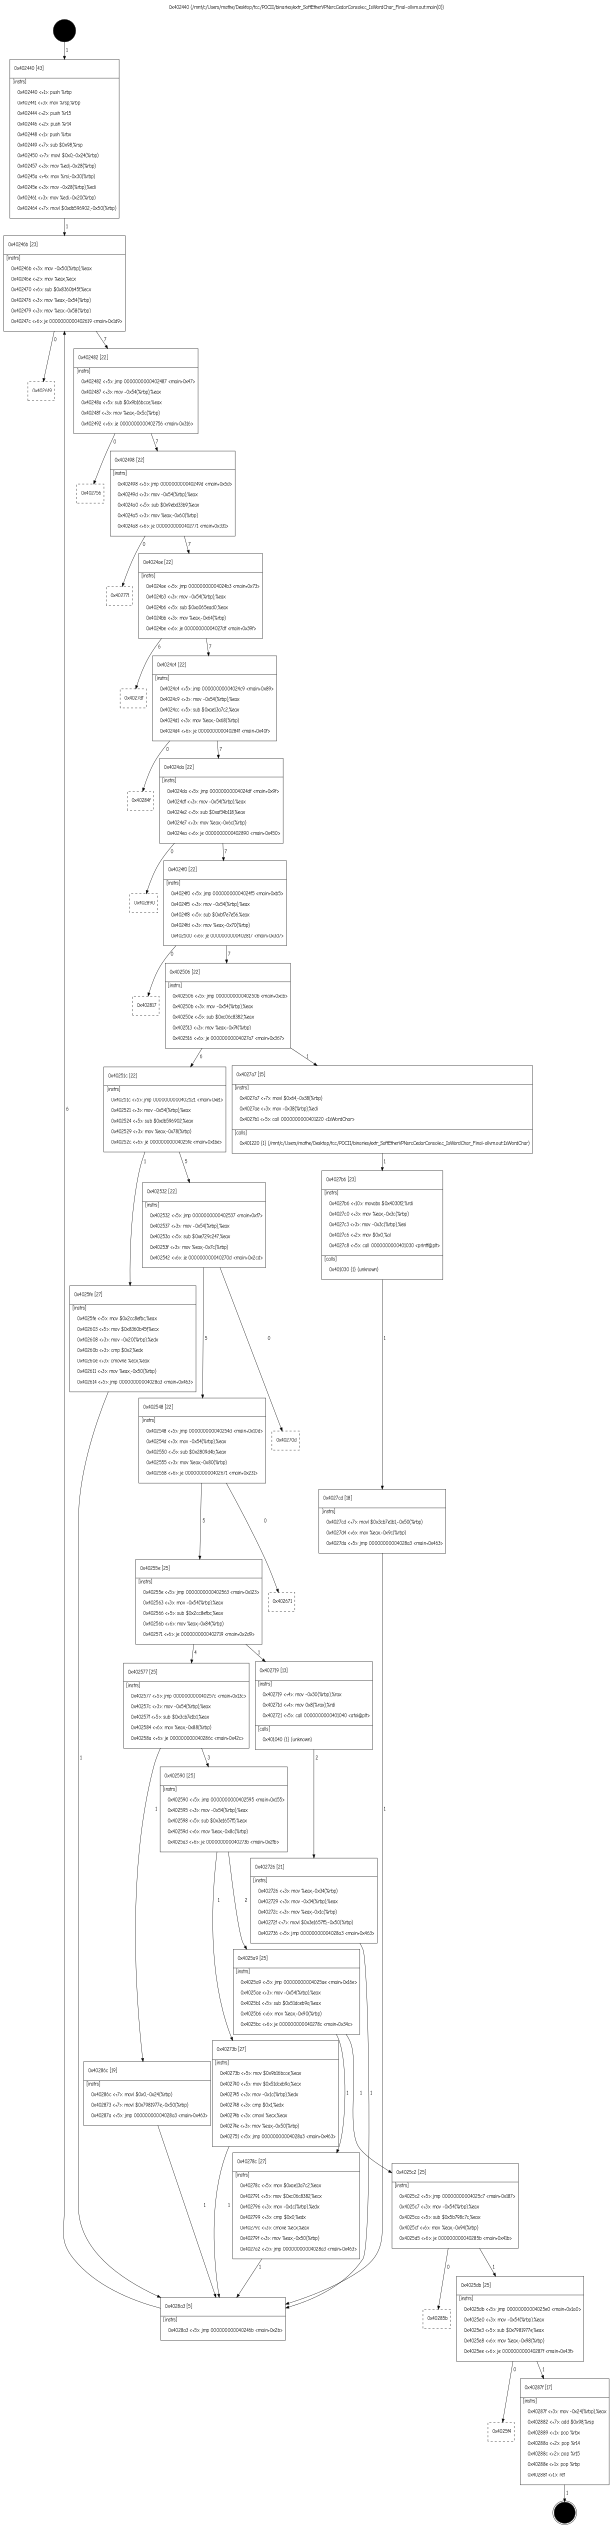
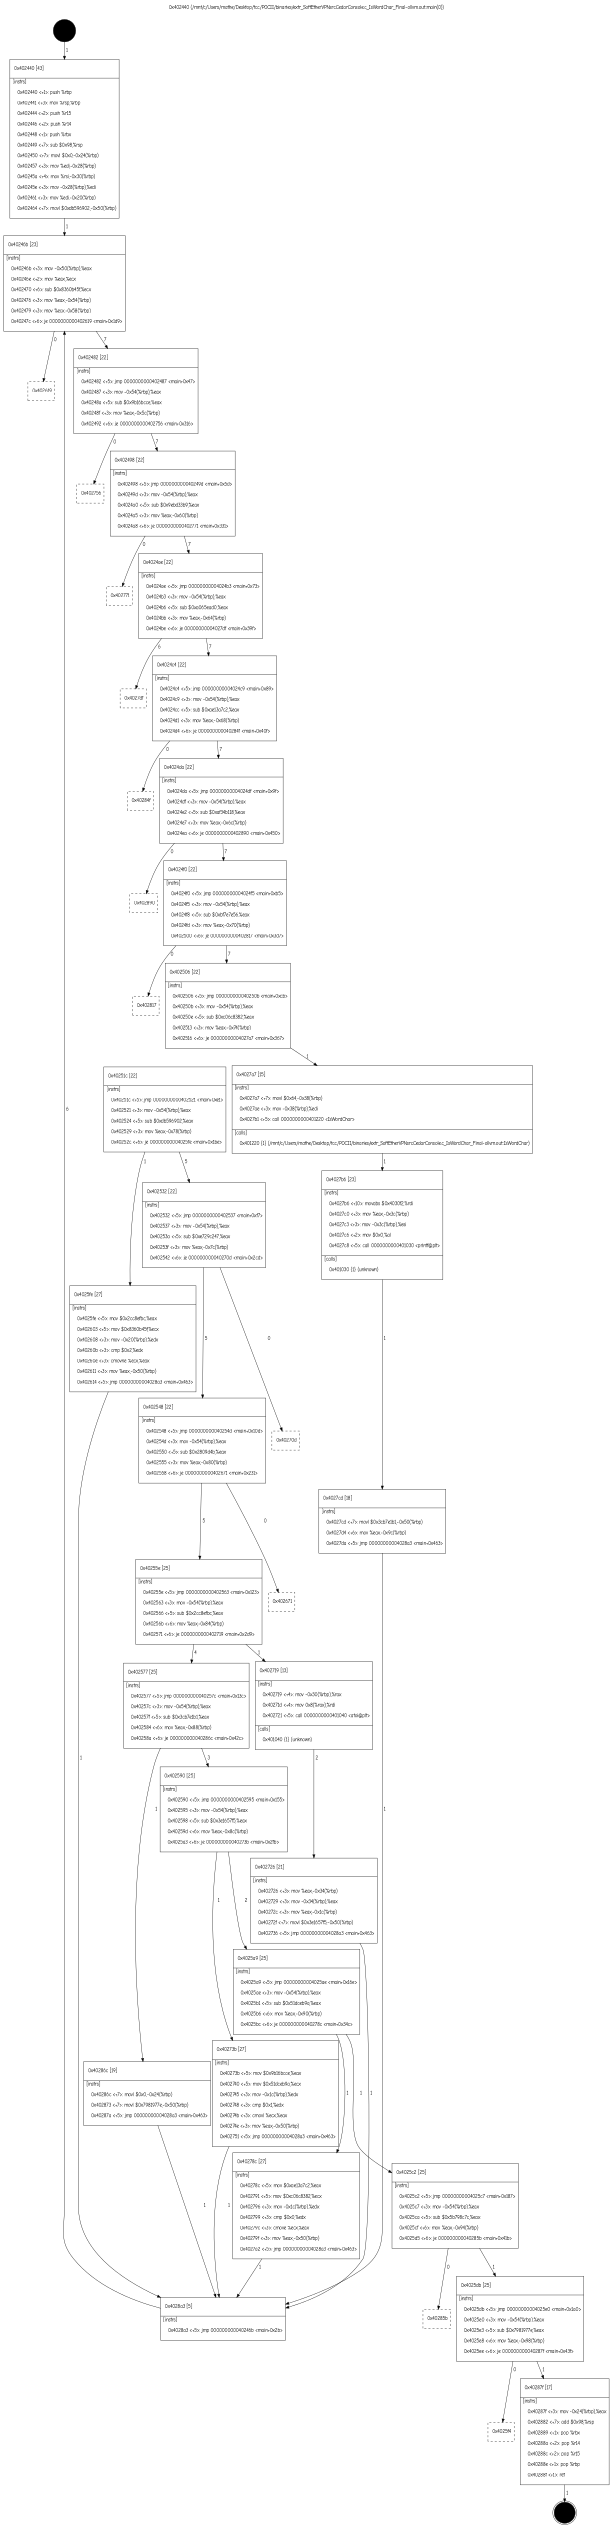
(197, 1056) -> none
